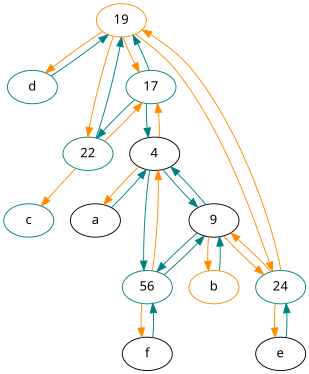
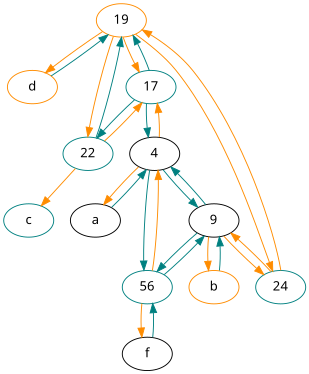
(32, 87) -> (32, 87)
(281, 354) -> none
